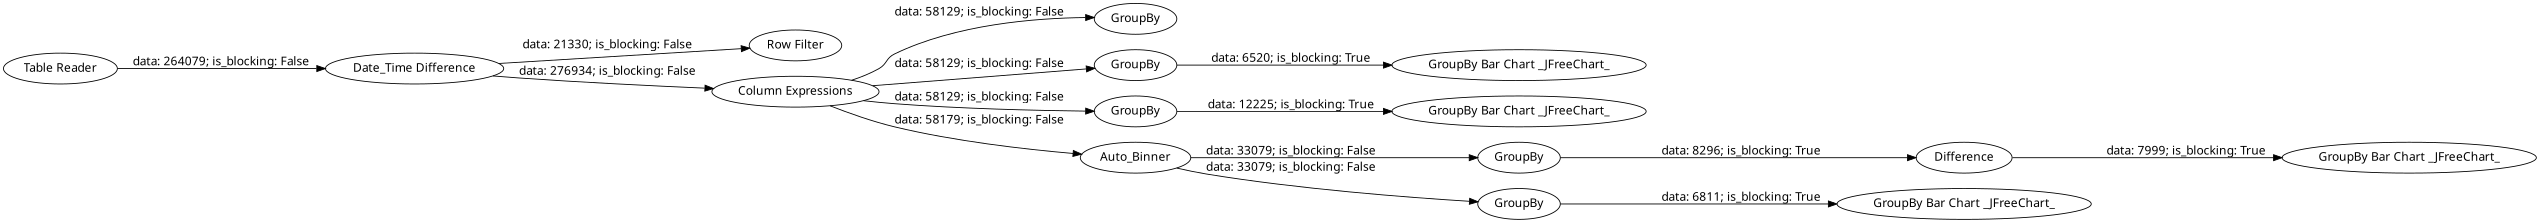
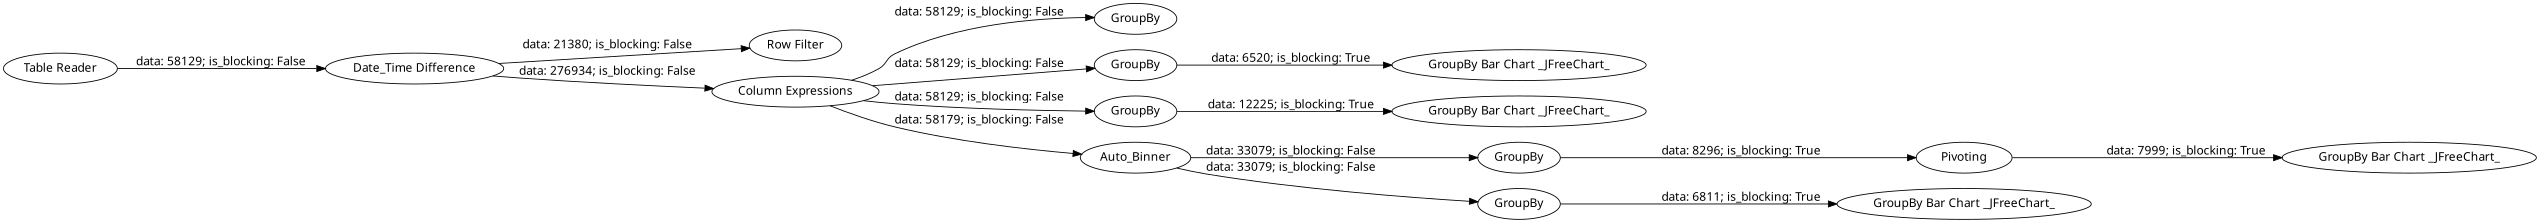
(608, 45) -> (608, 45)
(221, 62) -> (221, 62)
(1964, 158) -> (1964, 158)
